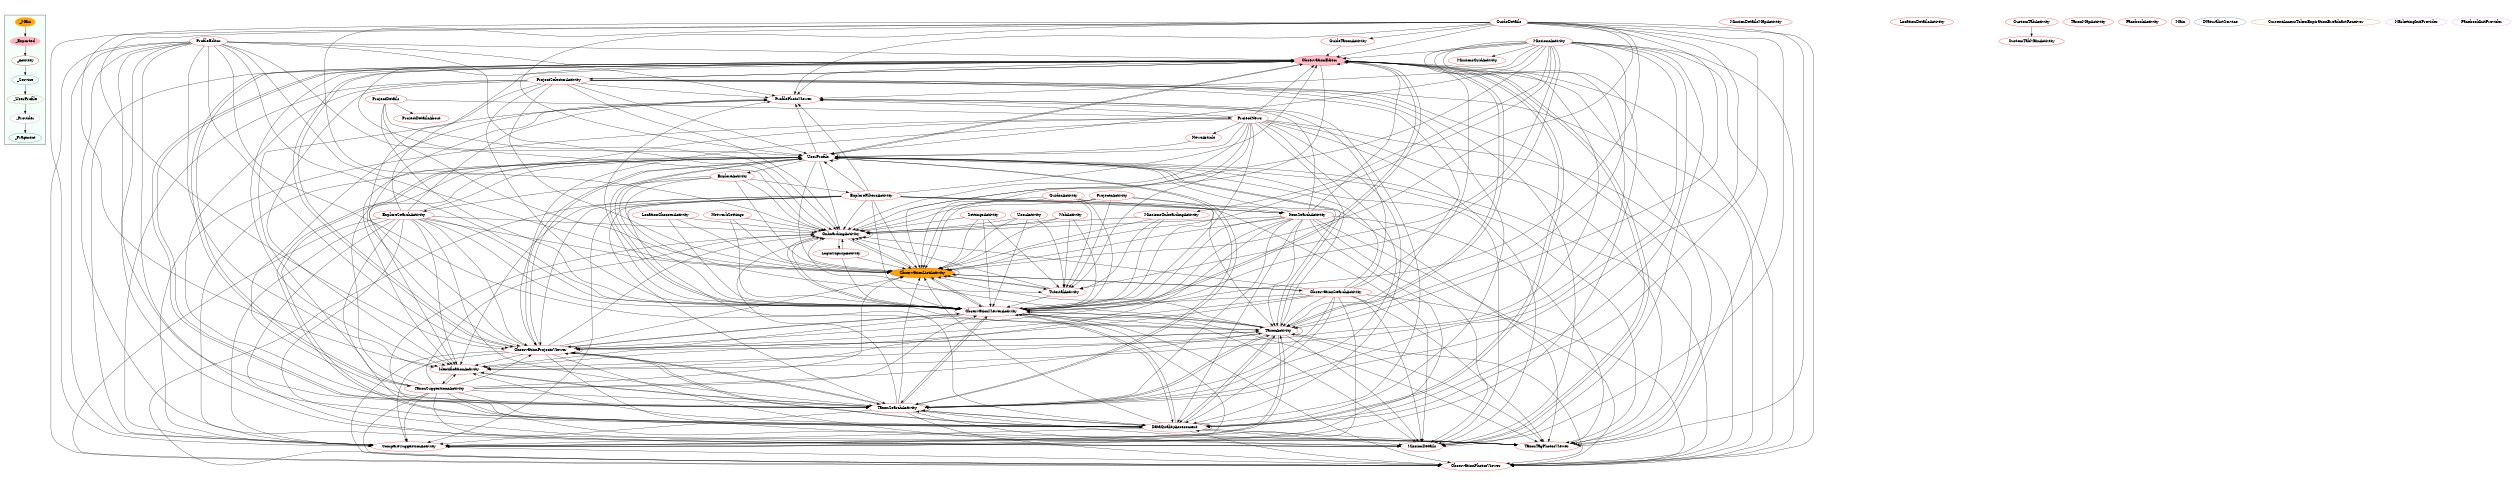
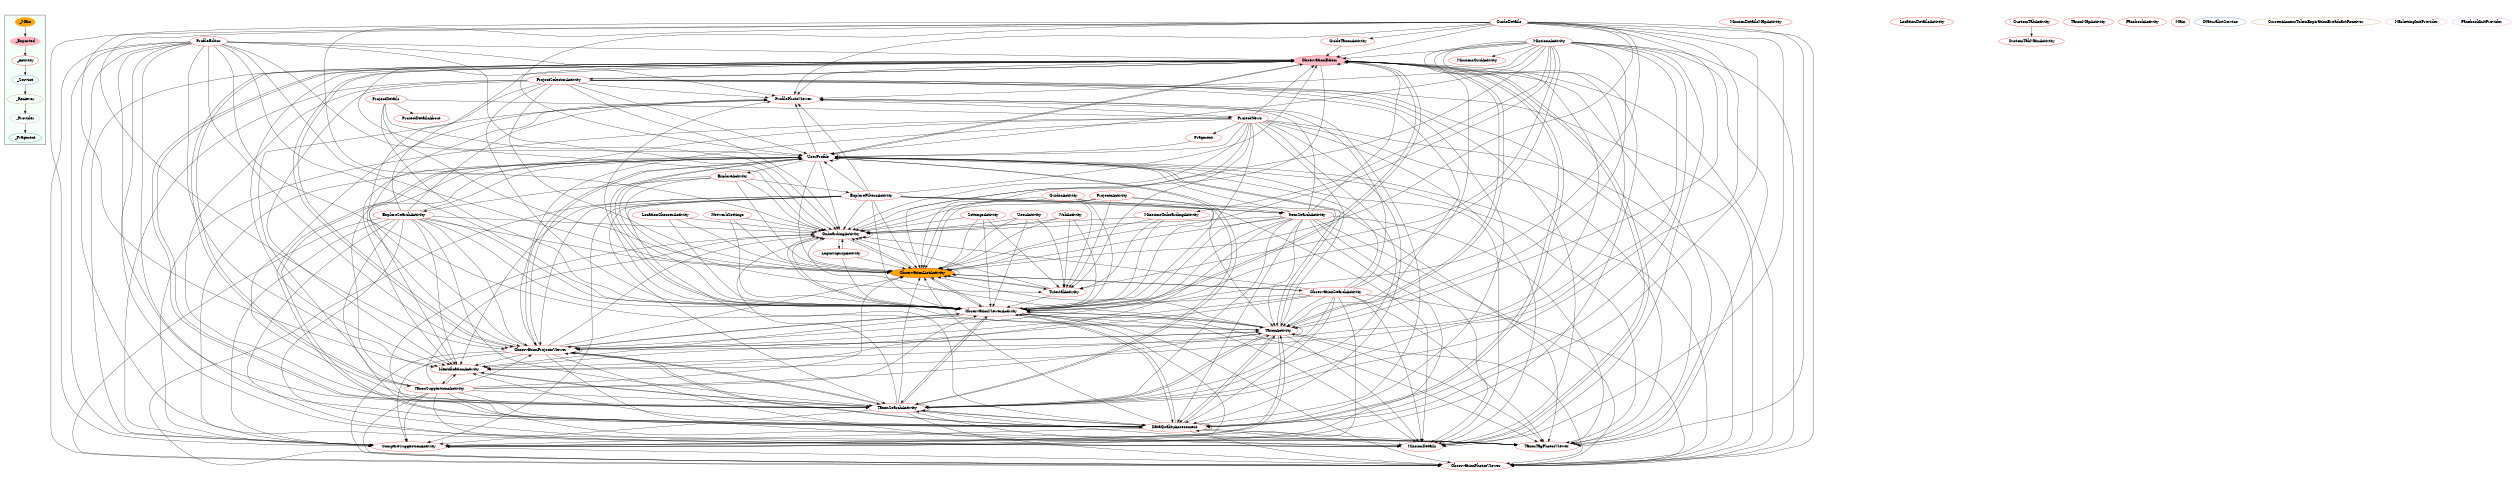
(25, 99) -> (25, 99)
(1027, 107) -> (1024, 107)
(1204, 138) -> (1204, 138)
